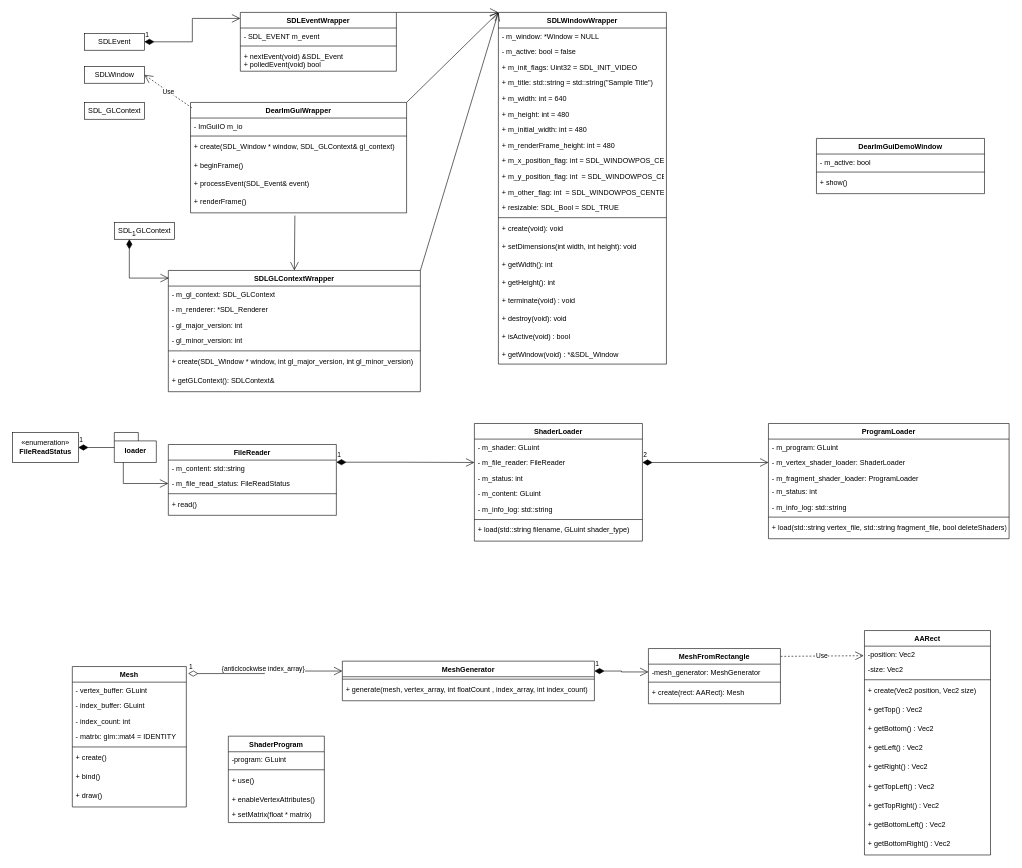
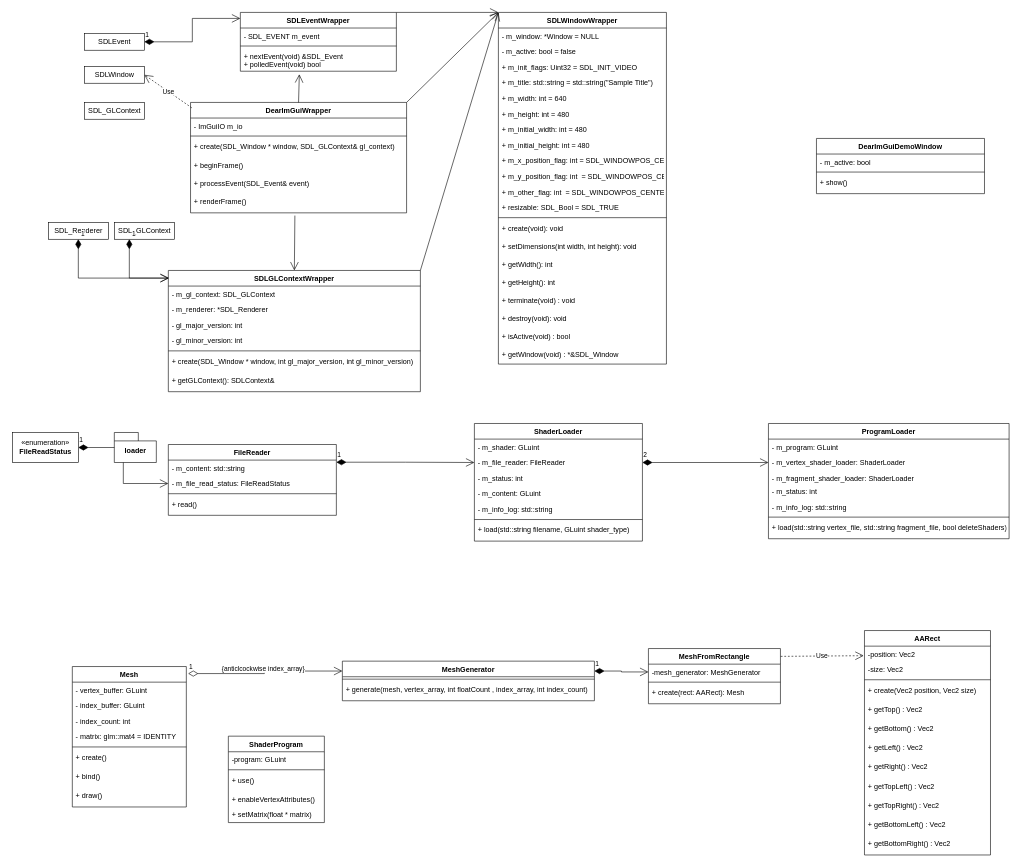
none -> (299, 89)
(562, 145) -> (550, 145)
none -> (78, 231)
none -> (78, 264)
(851, 478) -> (848, 478)
